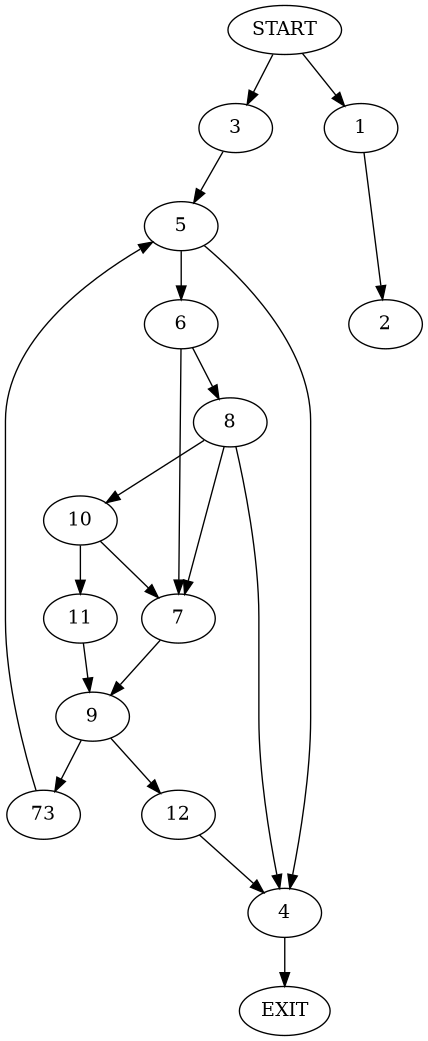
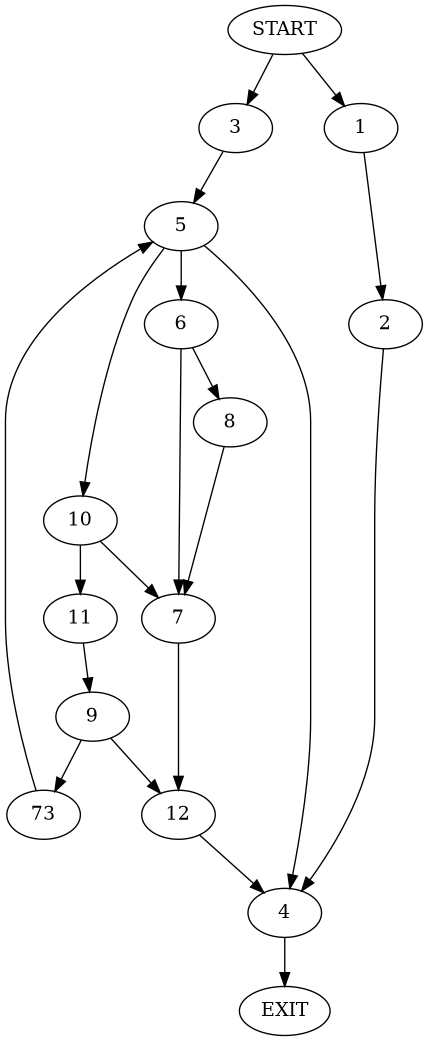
(161, 468) -> (111, 360)
(259, 660) -> (375, 622)
(140, 662) -> (178, 710)
